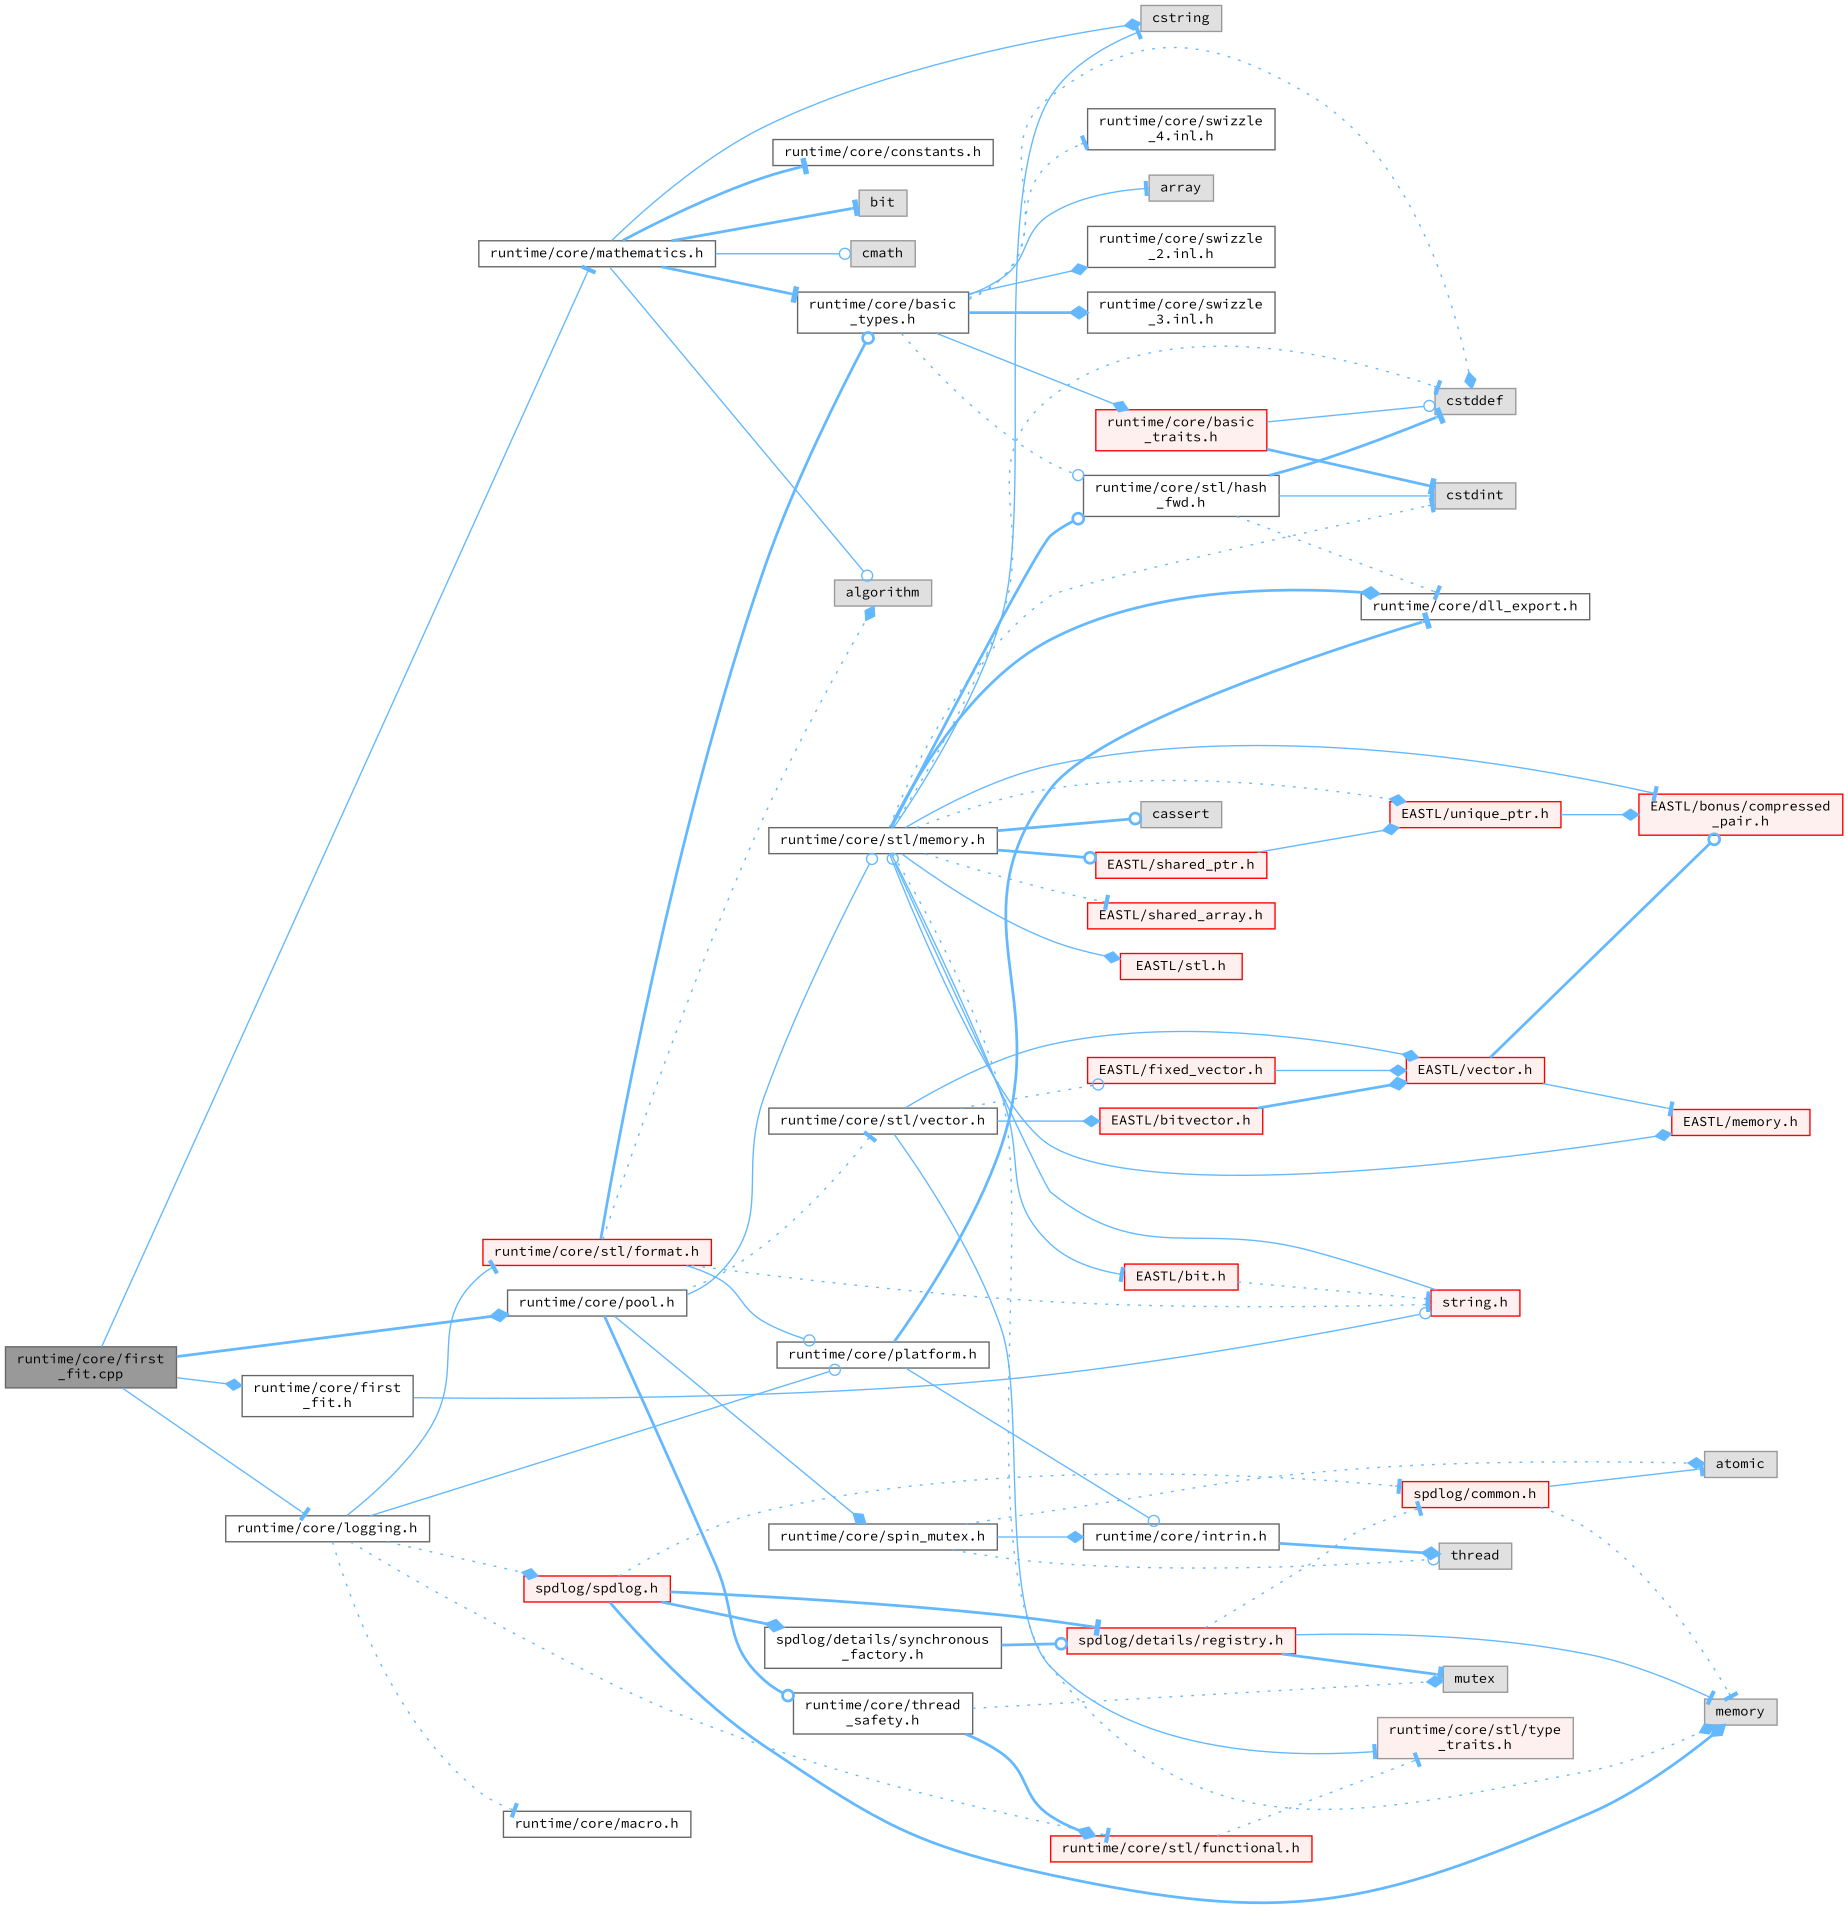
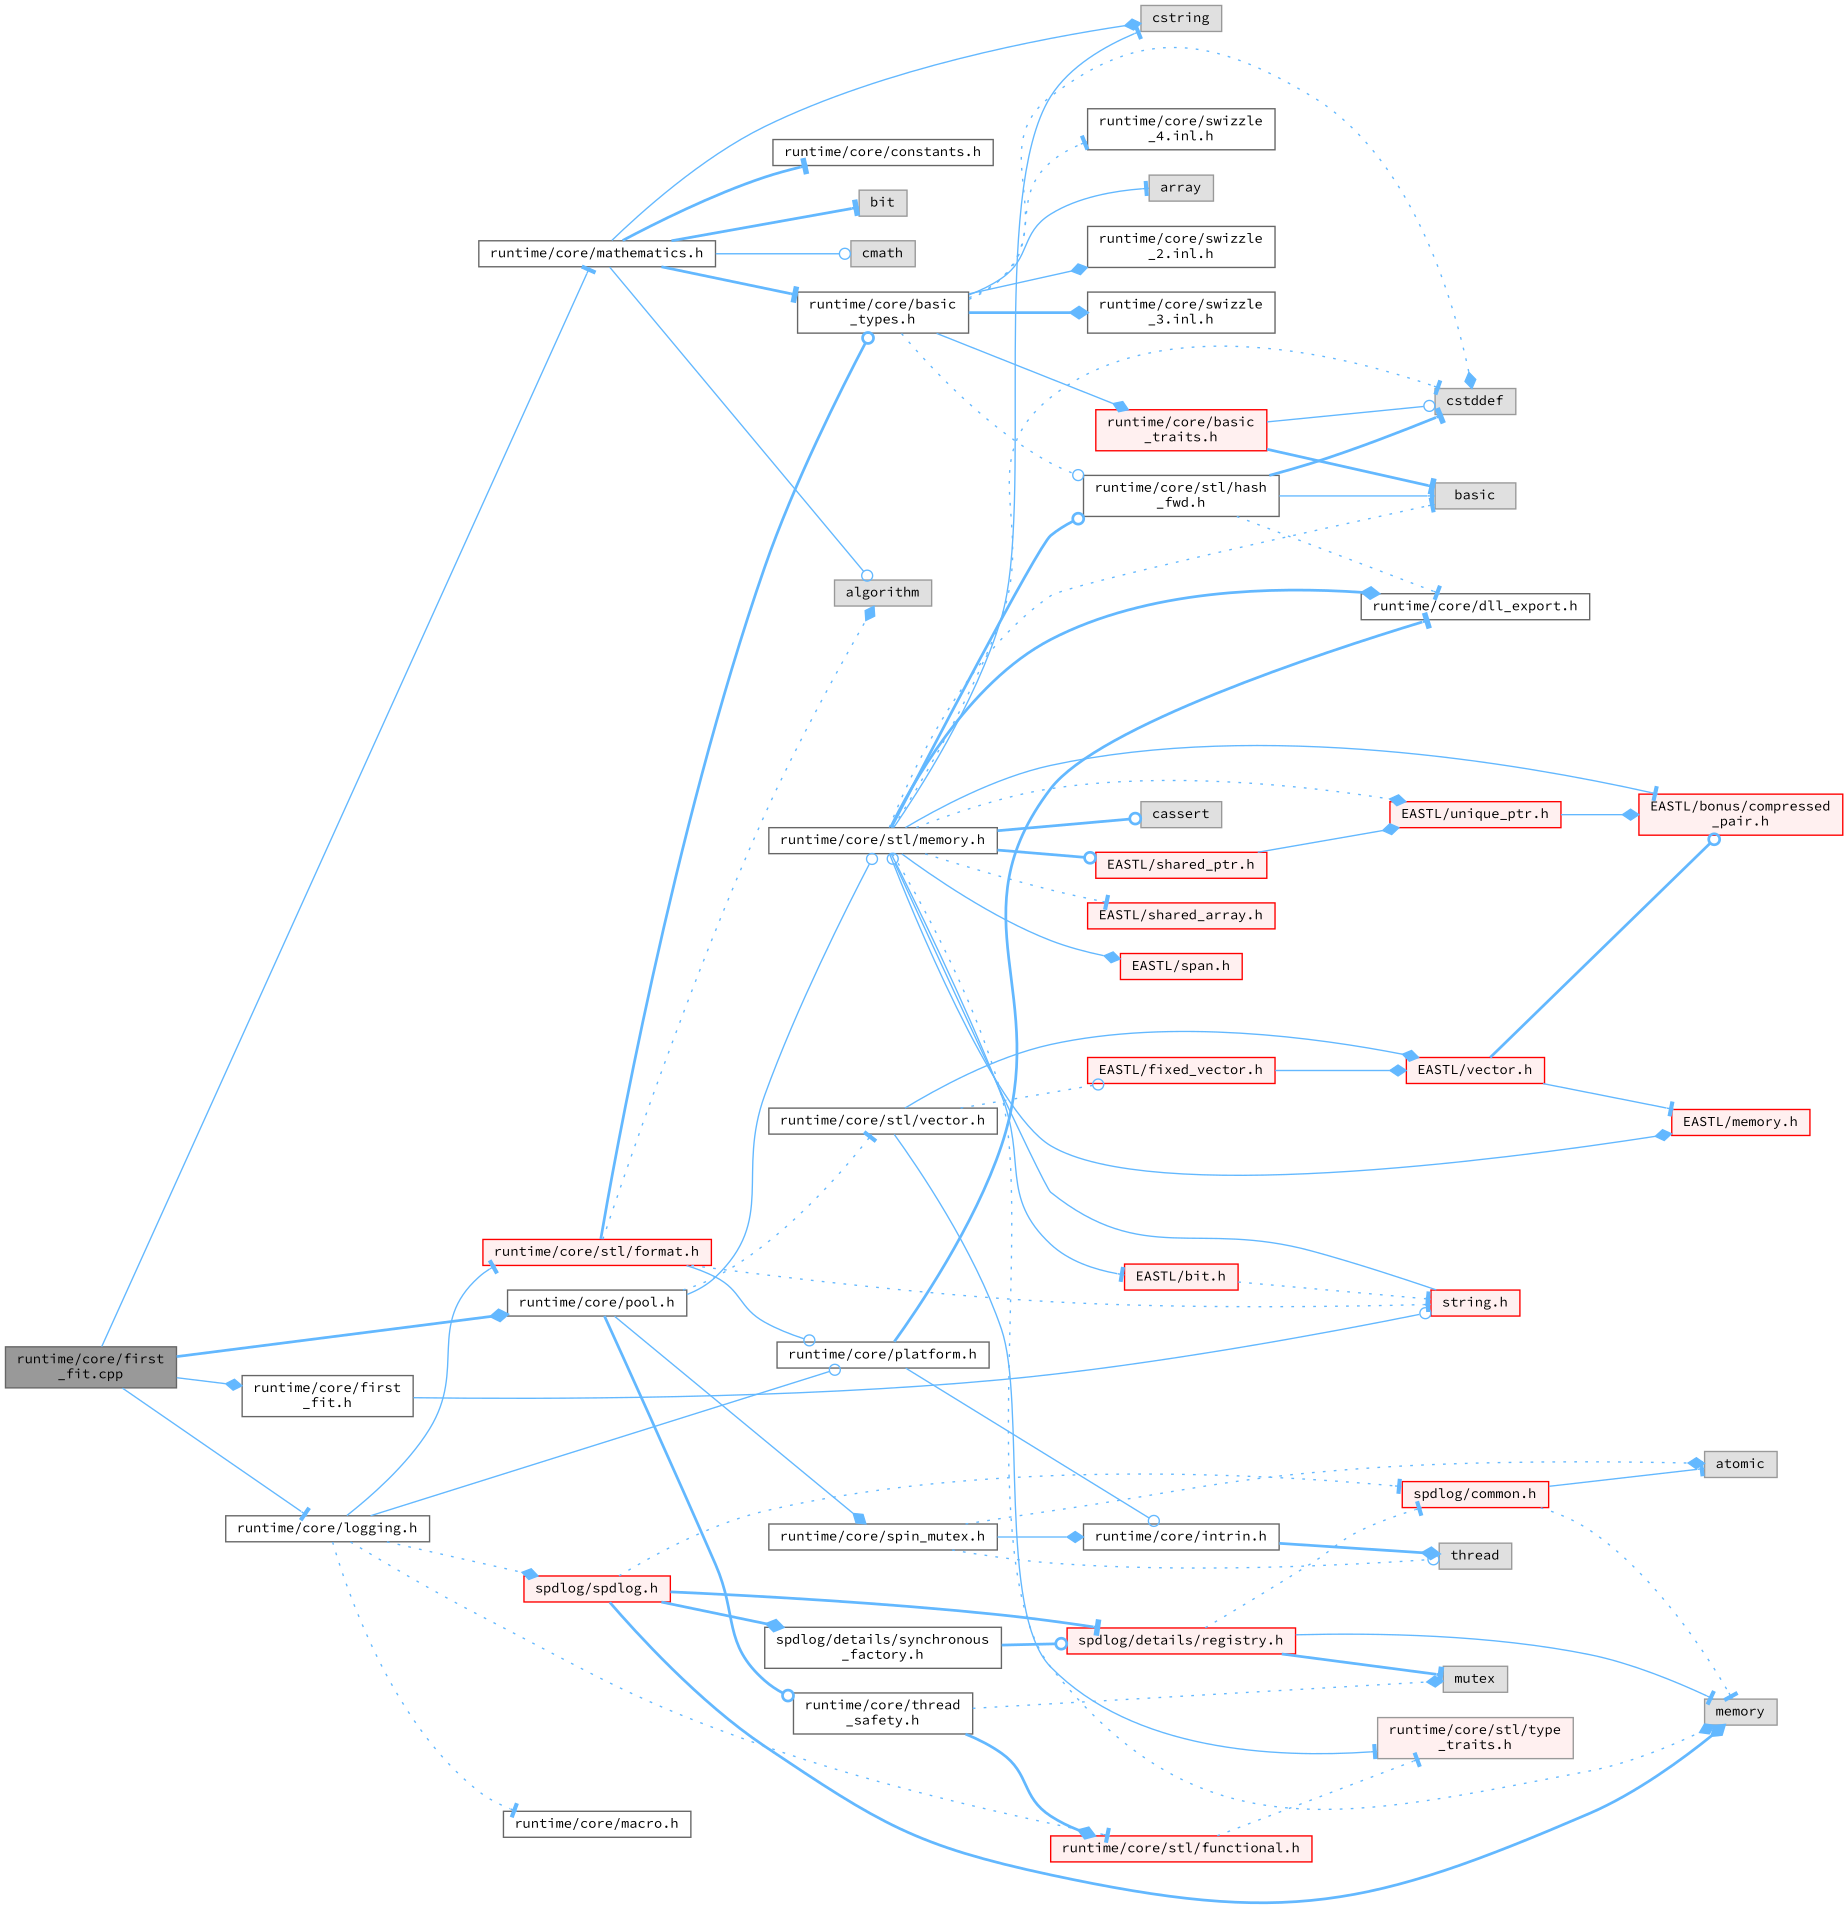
(1475, 496) -> (1475, 496)
(1181, 967) -> (1181, 967)
(1181, 1121) -> none
